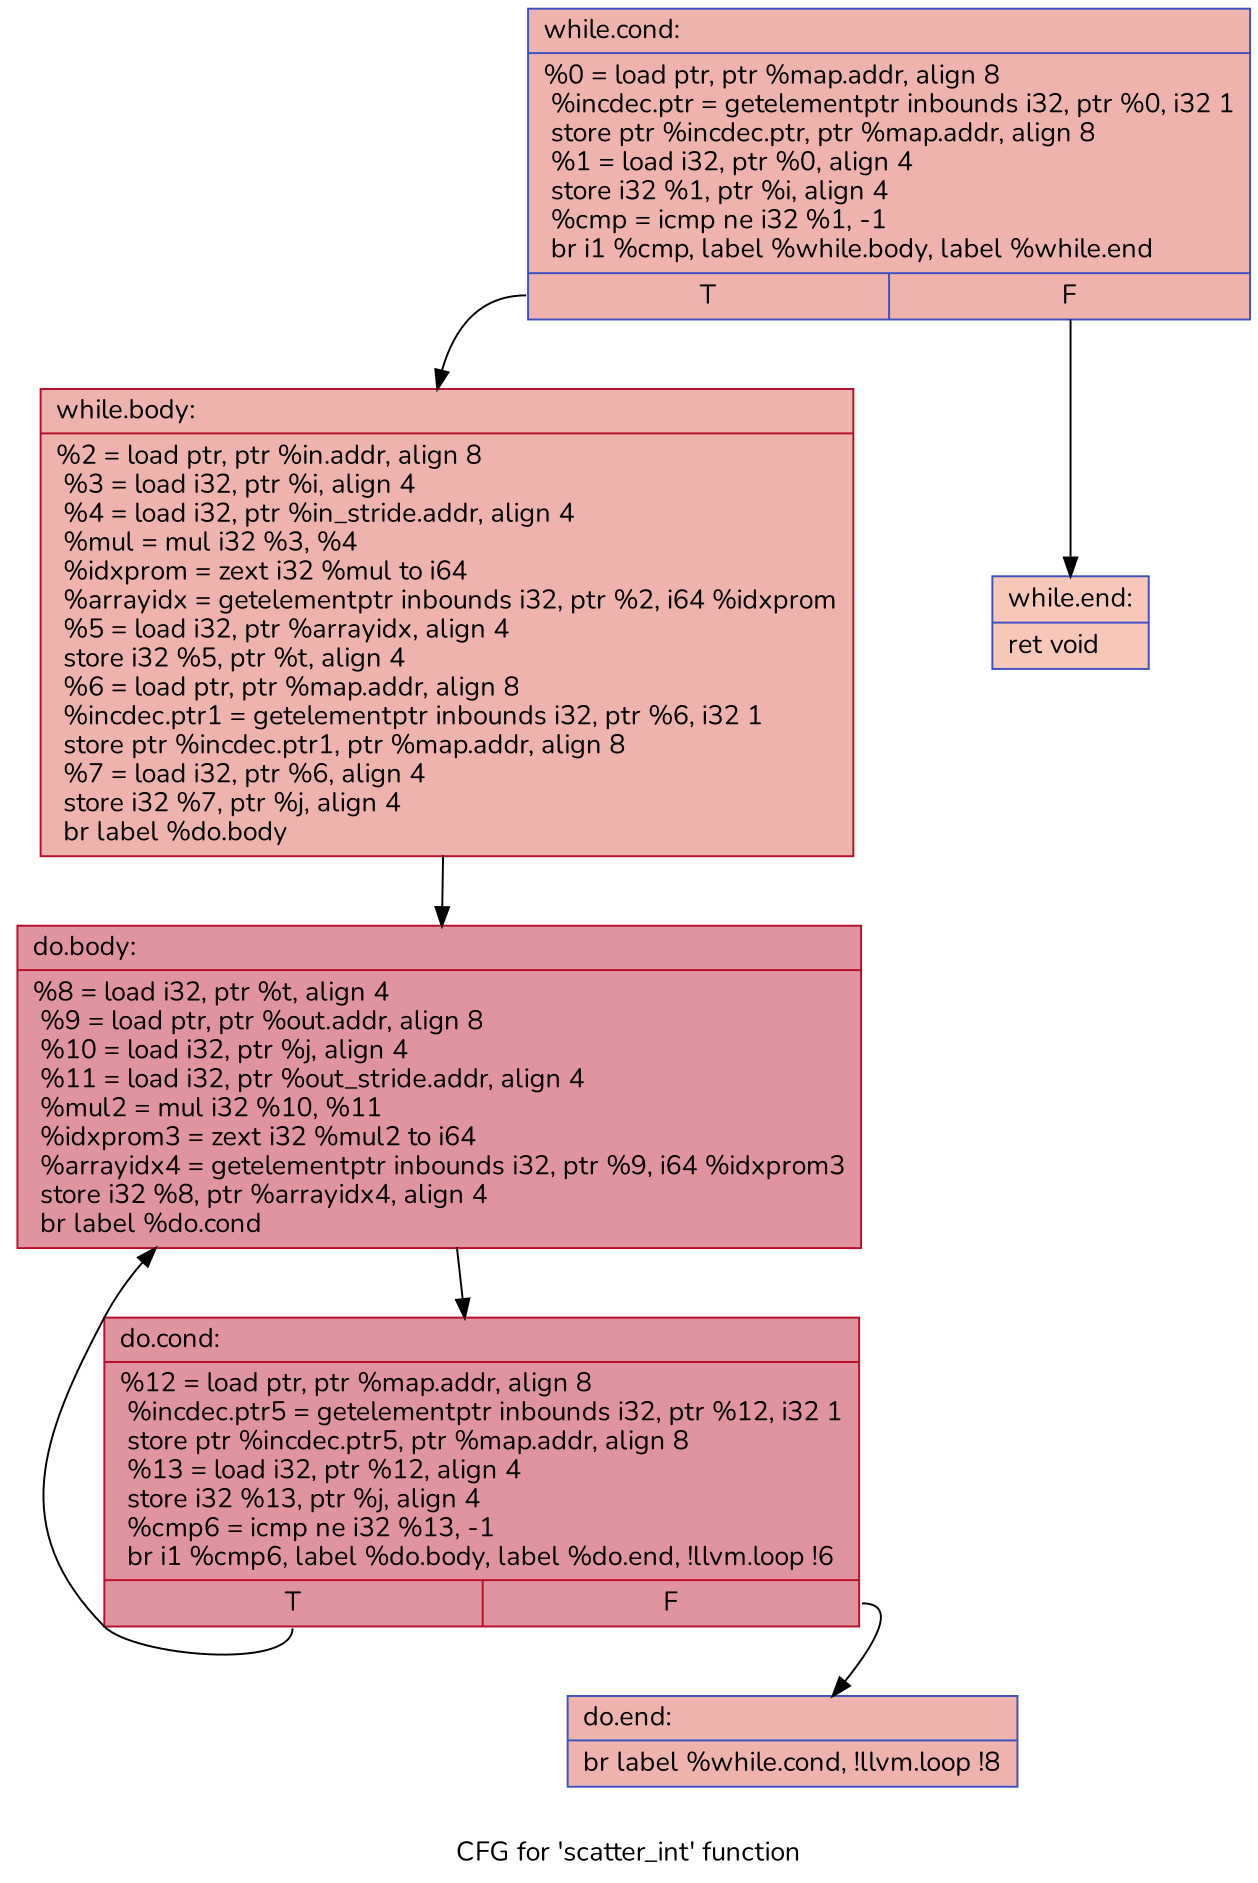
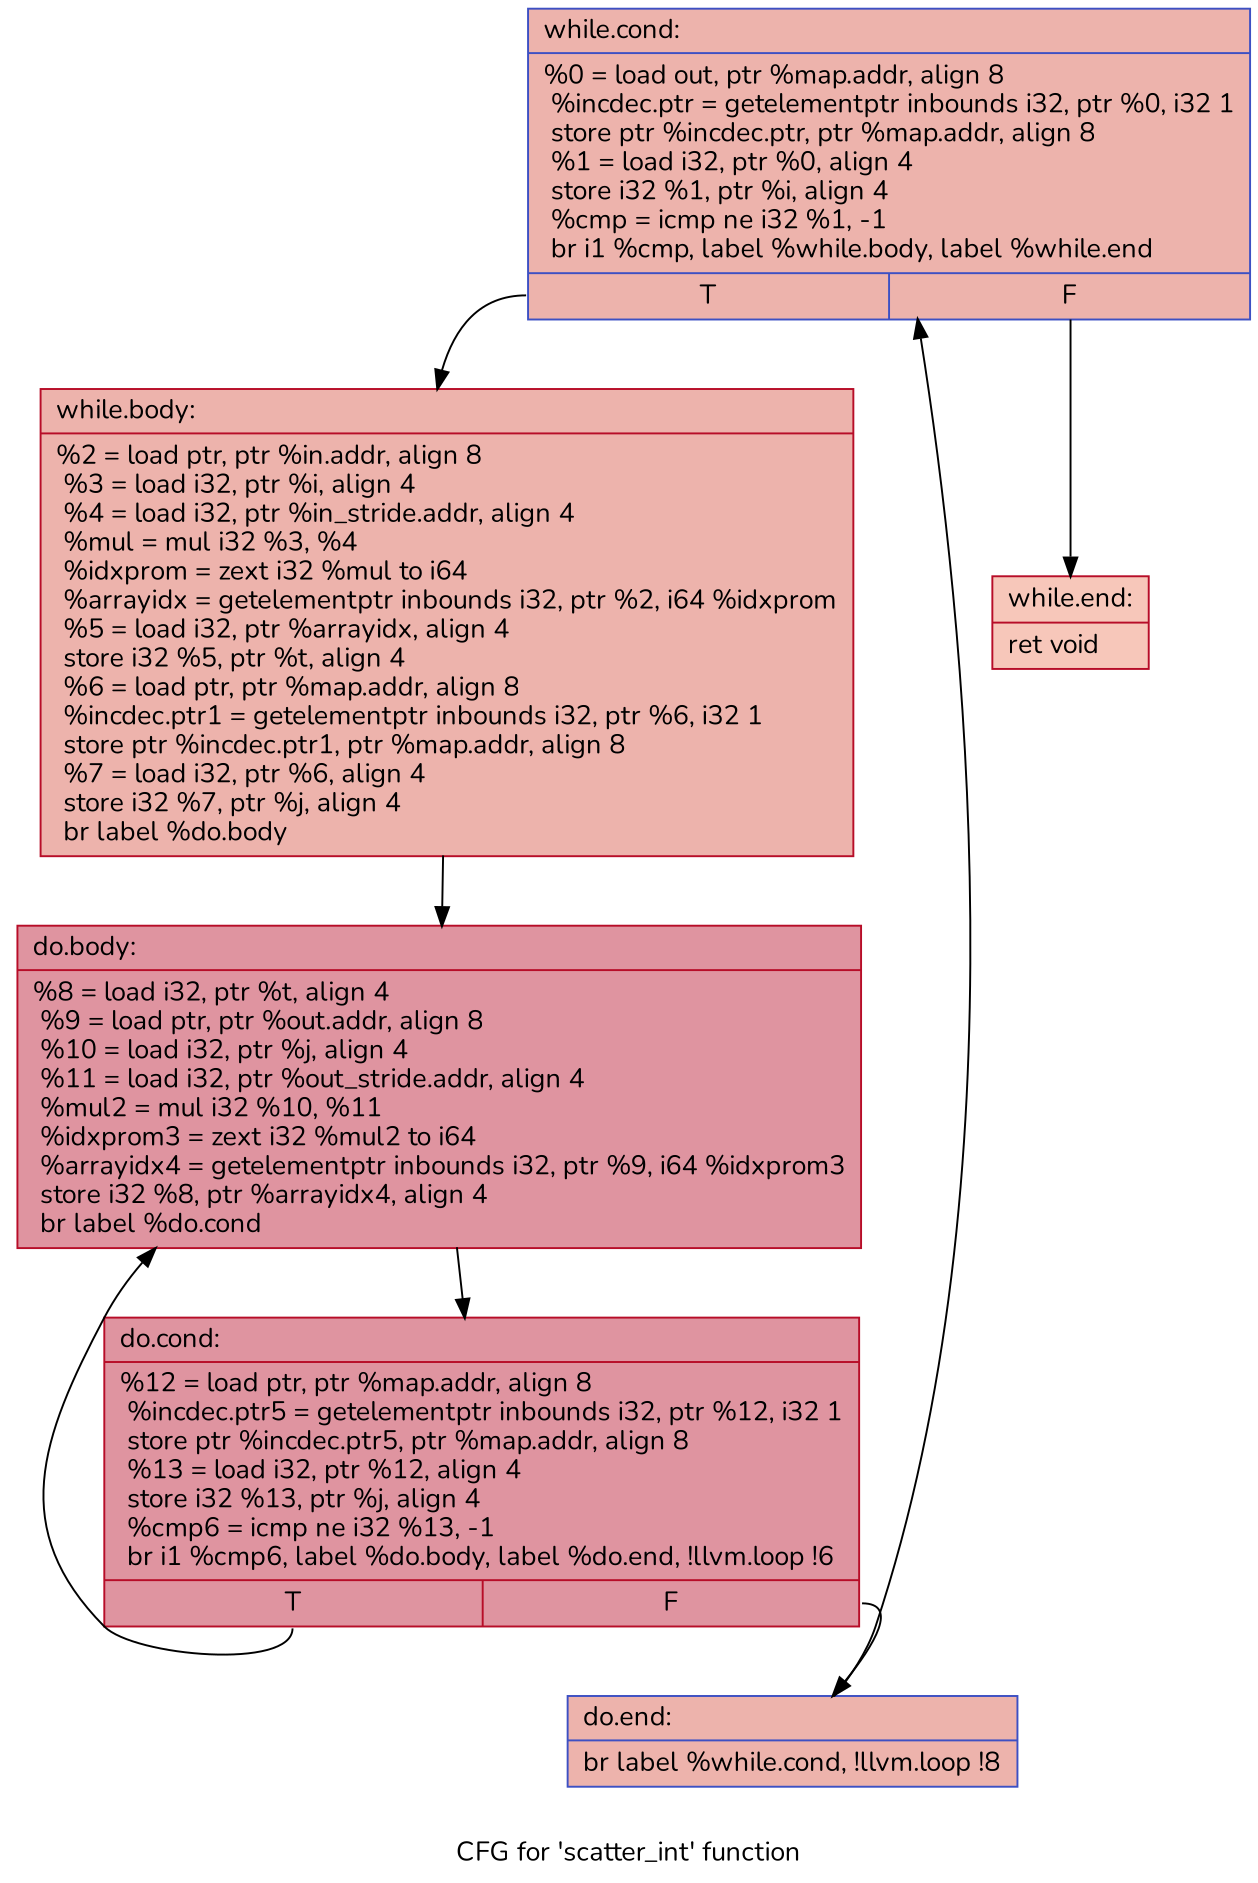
(772, 75) -> (774, 75)
(1071, 623) -> (1071, 623)
none -> (968, 1027)
